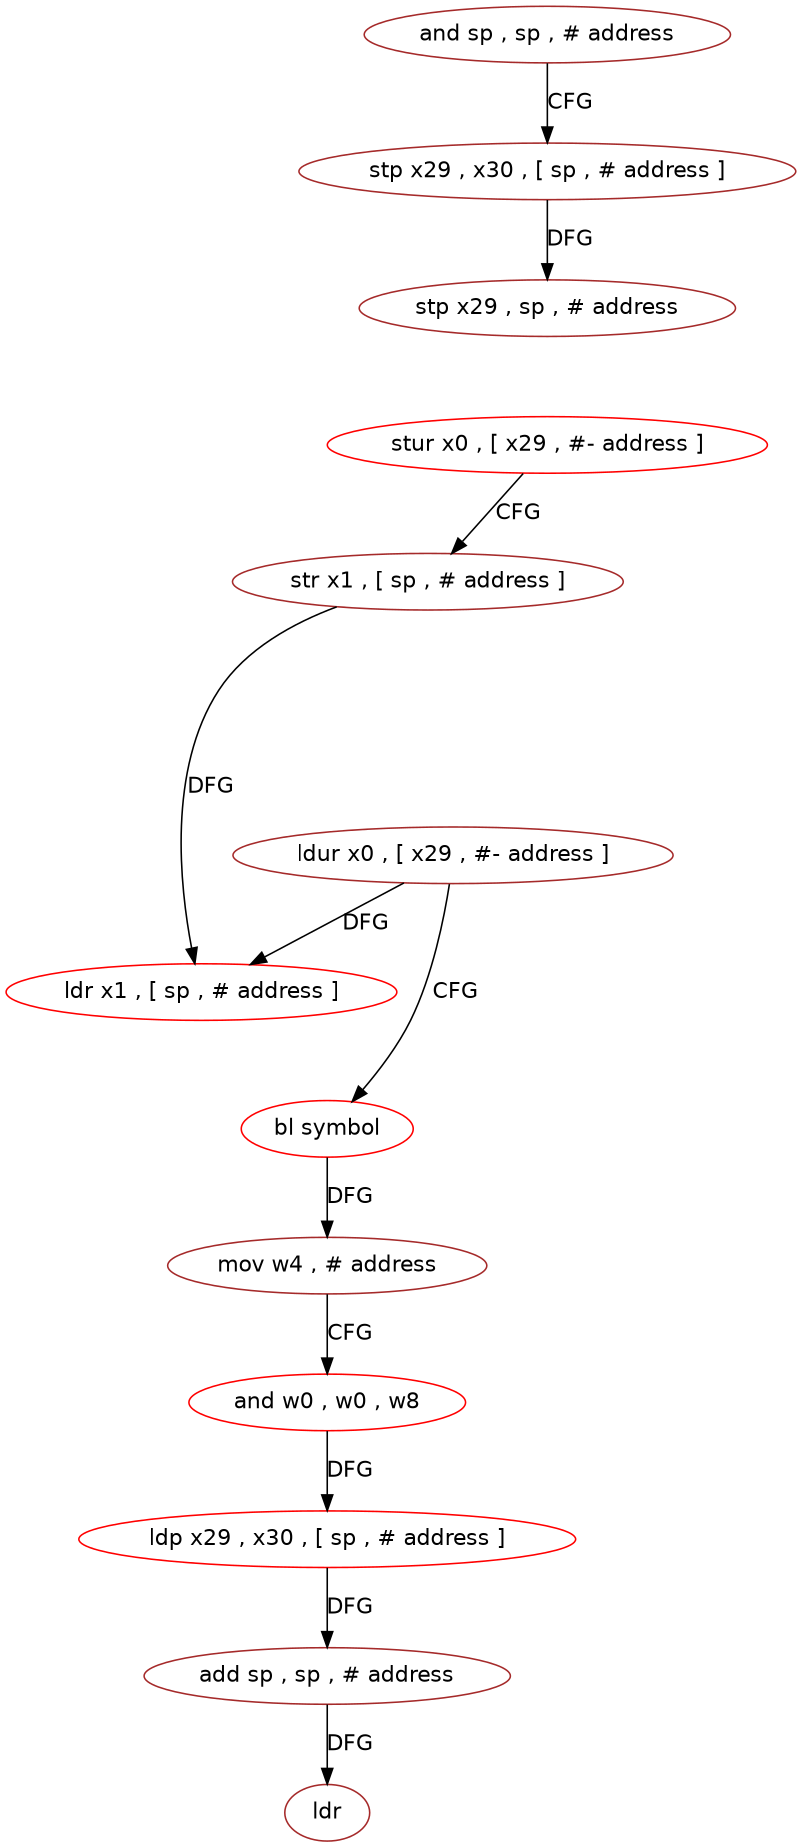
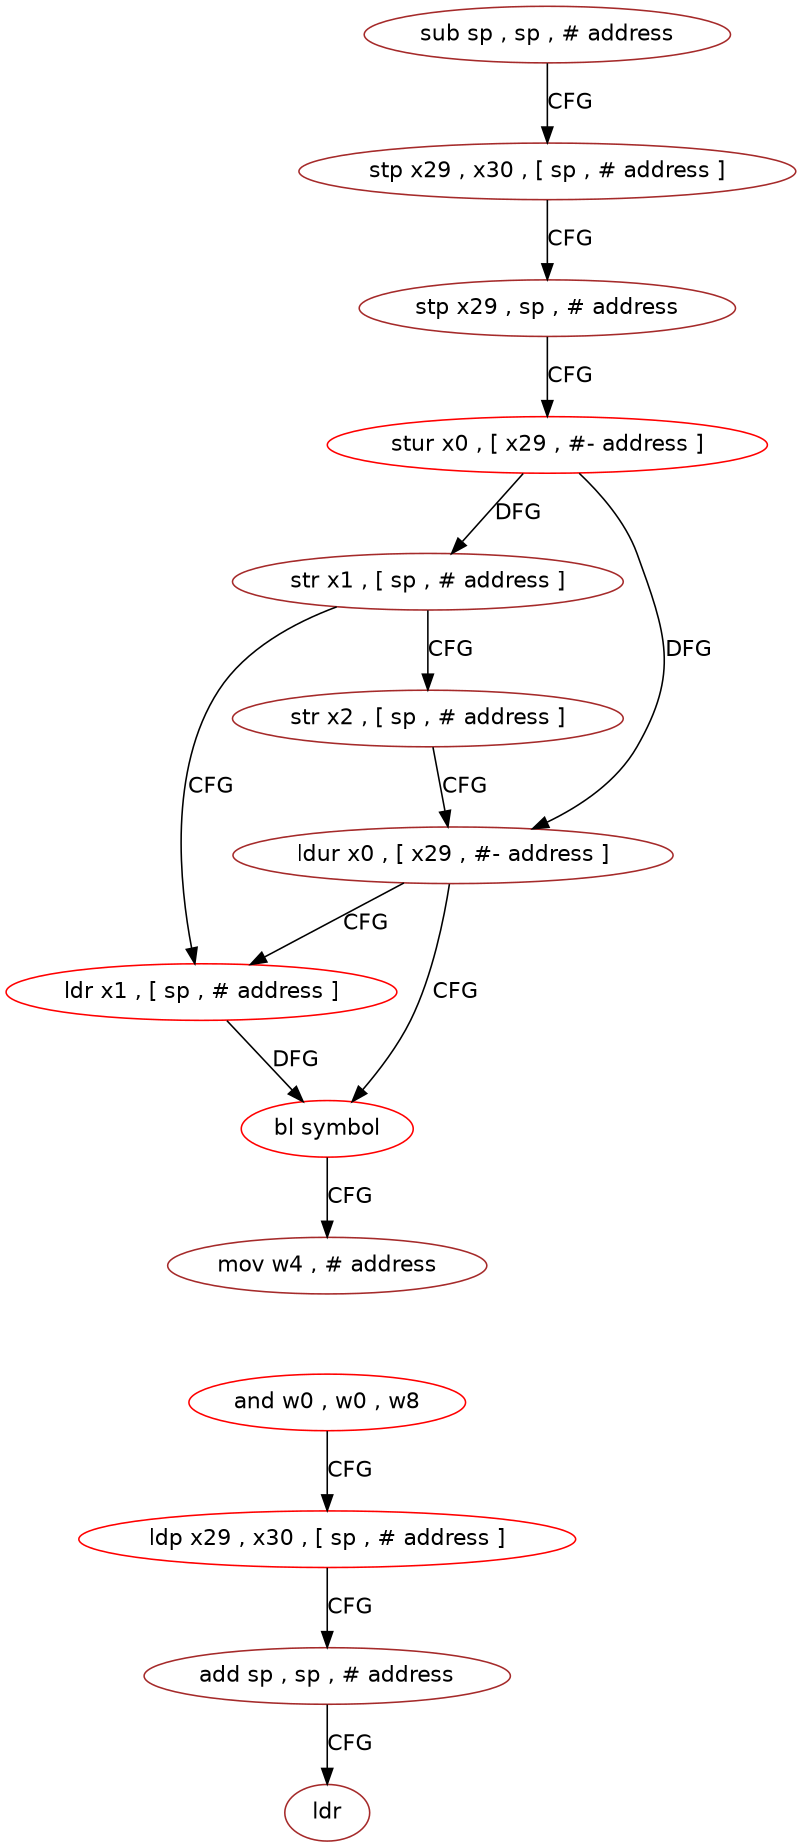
(547, 35) -> (547, 35)
(570, 240) -> (570, 240)
none -> (547, 369)
(518, 513) -> (518, 513)
none -> (664, 660)
none -> (428, 719)
(211, 787) -> (211, 787)
(366, 924) -> (366, 924)
none -> (260, 1055)
(350, 1197) -> (350, 1197)
(327, 1326) -> none
(350, 1471) -> (350, 1471)
(350, 1608) -> (350, 1608)
(350, 1744) -> (350, 1744)
